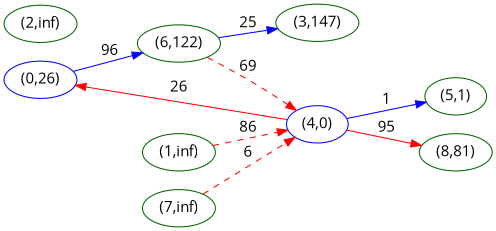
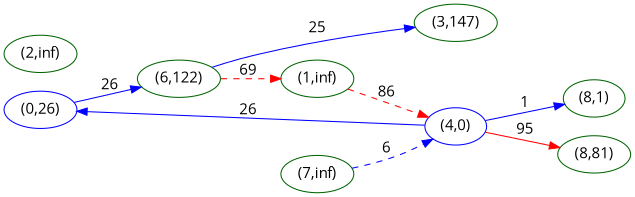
(110, 51) -> (110, 85)
(248, 80) -> (246, 79)
(456, 96) -> (594, 98)
(186, 103) -> (256, 118)
(244, 169) -> (389, 159)
